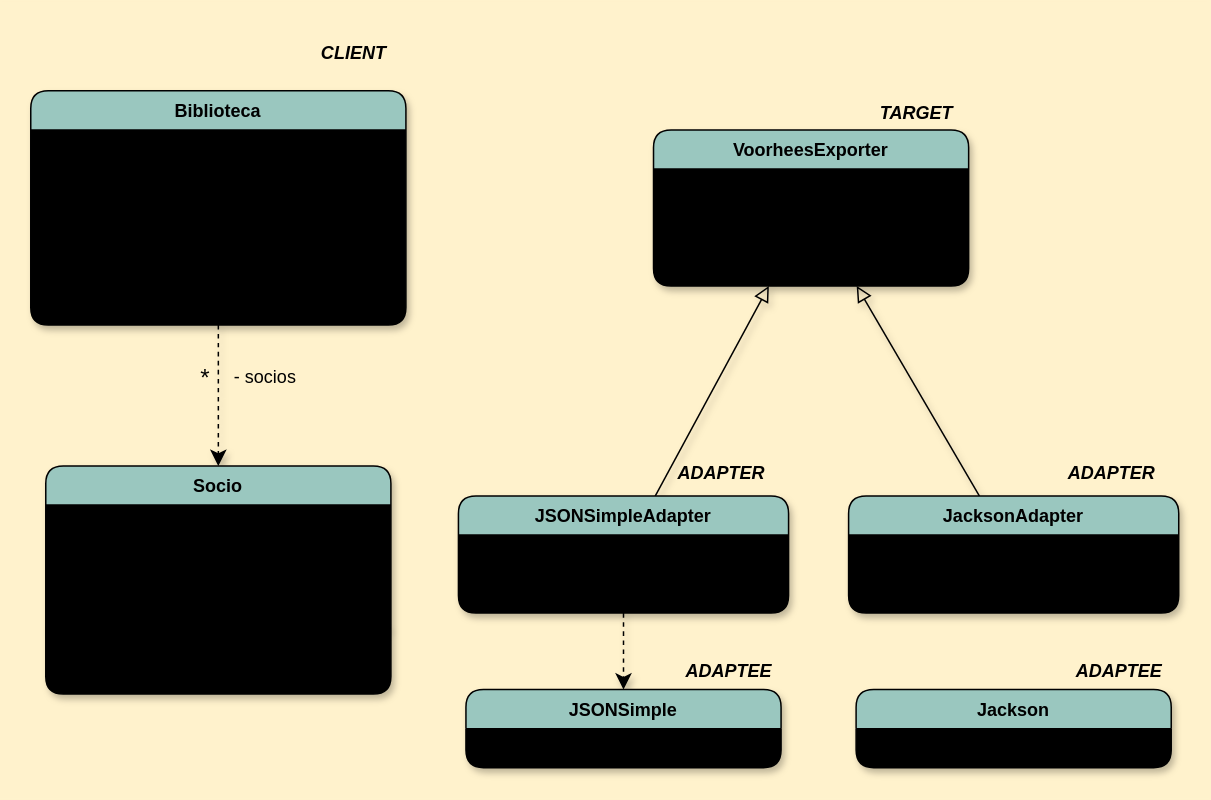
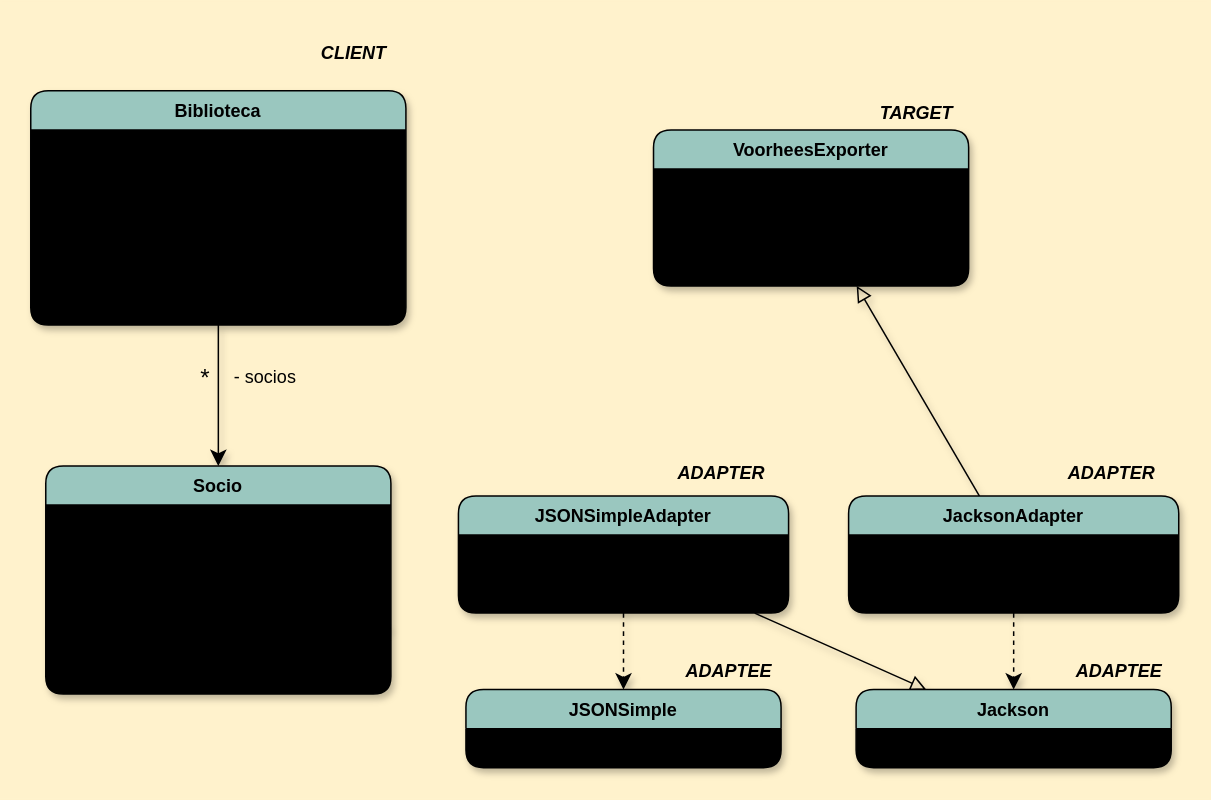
(218, 390) -> (218, 390)
(708, 397) -> (833, 648)
none -> (1013, 645)
